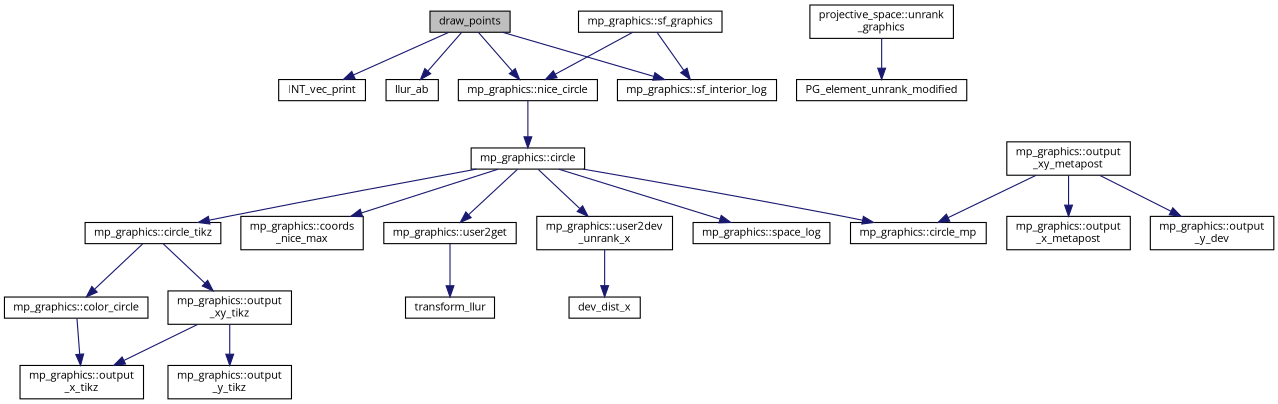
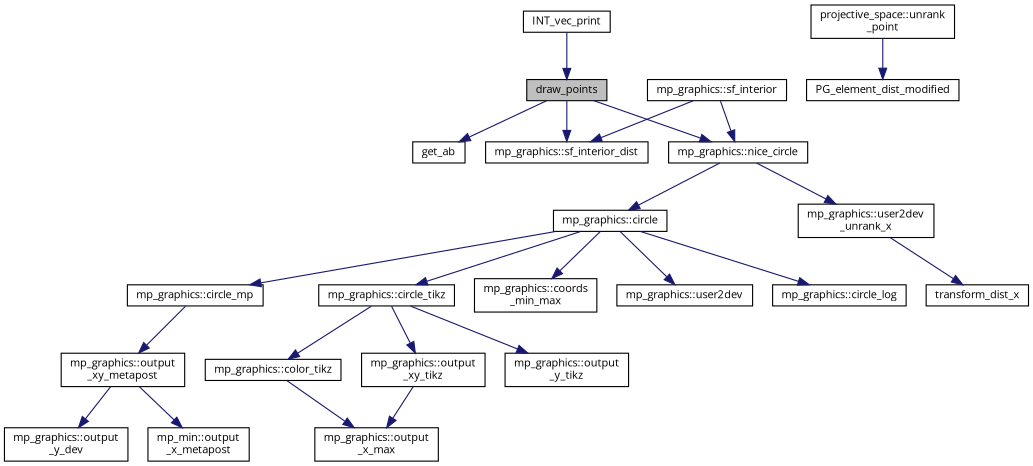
(650, 22) -> (717, 90)
(882, 22) -> (883, 22)
(401, 54) -> (567, 50)
(412, 90) -> (439, 152)
(697, 90) -> (567, 152)
(882, 90) -> (883, 90)
(559, 189) -> (791, 181)
(992, 196) -> (166, 326)
(302, 233) -> (536, 295)
(450, 233) -> (685, 295)
(762, 233) -> (839, 295)
(1069, 233) -> (199, 444)
(76, 308) -> (273, 370)
(450, 308) -> none
(605, 308) -> (977, 295)
(230, 339) -> (464, 328)
(82, 382) -> (377, 444)
